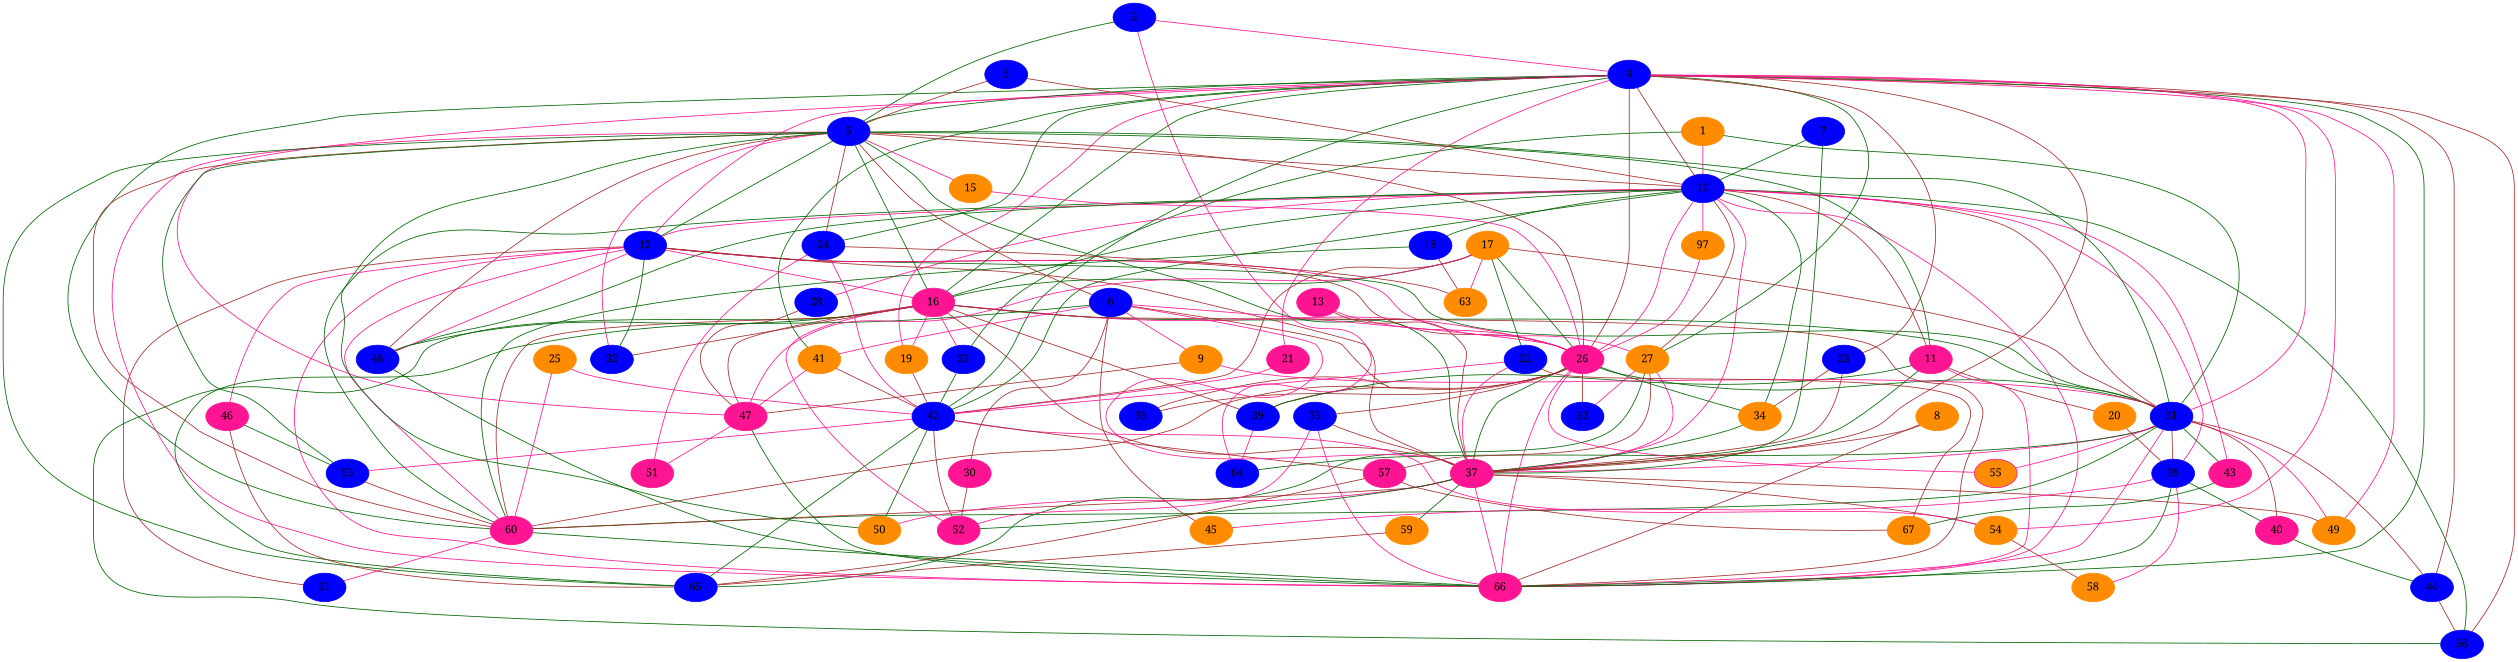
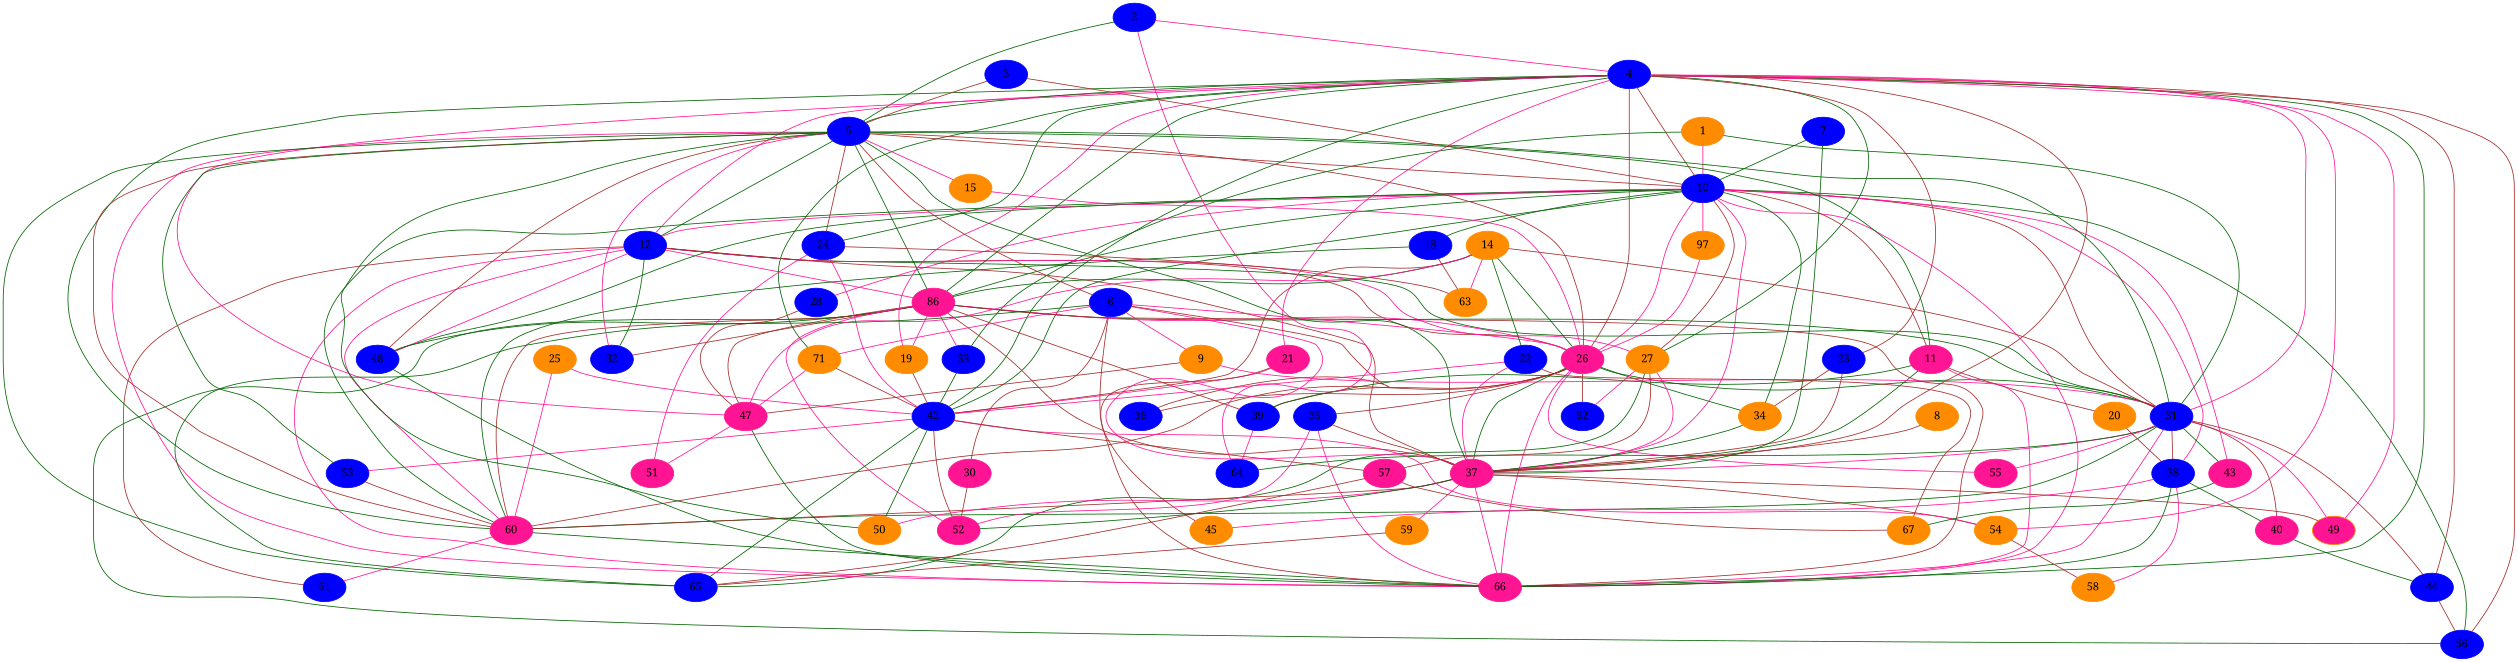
(1488, 245) -> (1488, 245)
(933, 302) -> (933, 302)
(1318, 302) -> none
(819, 359) -> (819, 359)
(227, 416) -> none
(1996, 473) -> (1996, 473)
(1729, 499) -> (1164, 532)
(1439, 502) -> (1439, 502)
(2334, 530) -> (2334, 530)
